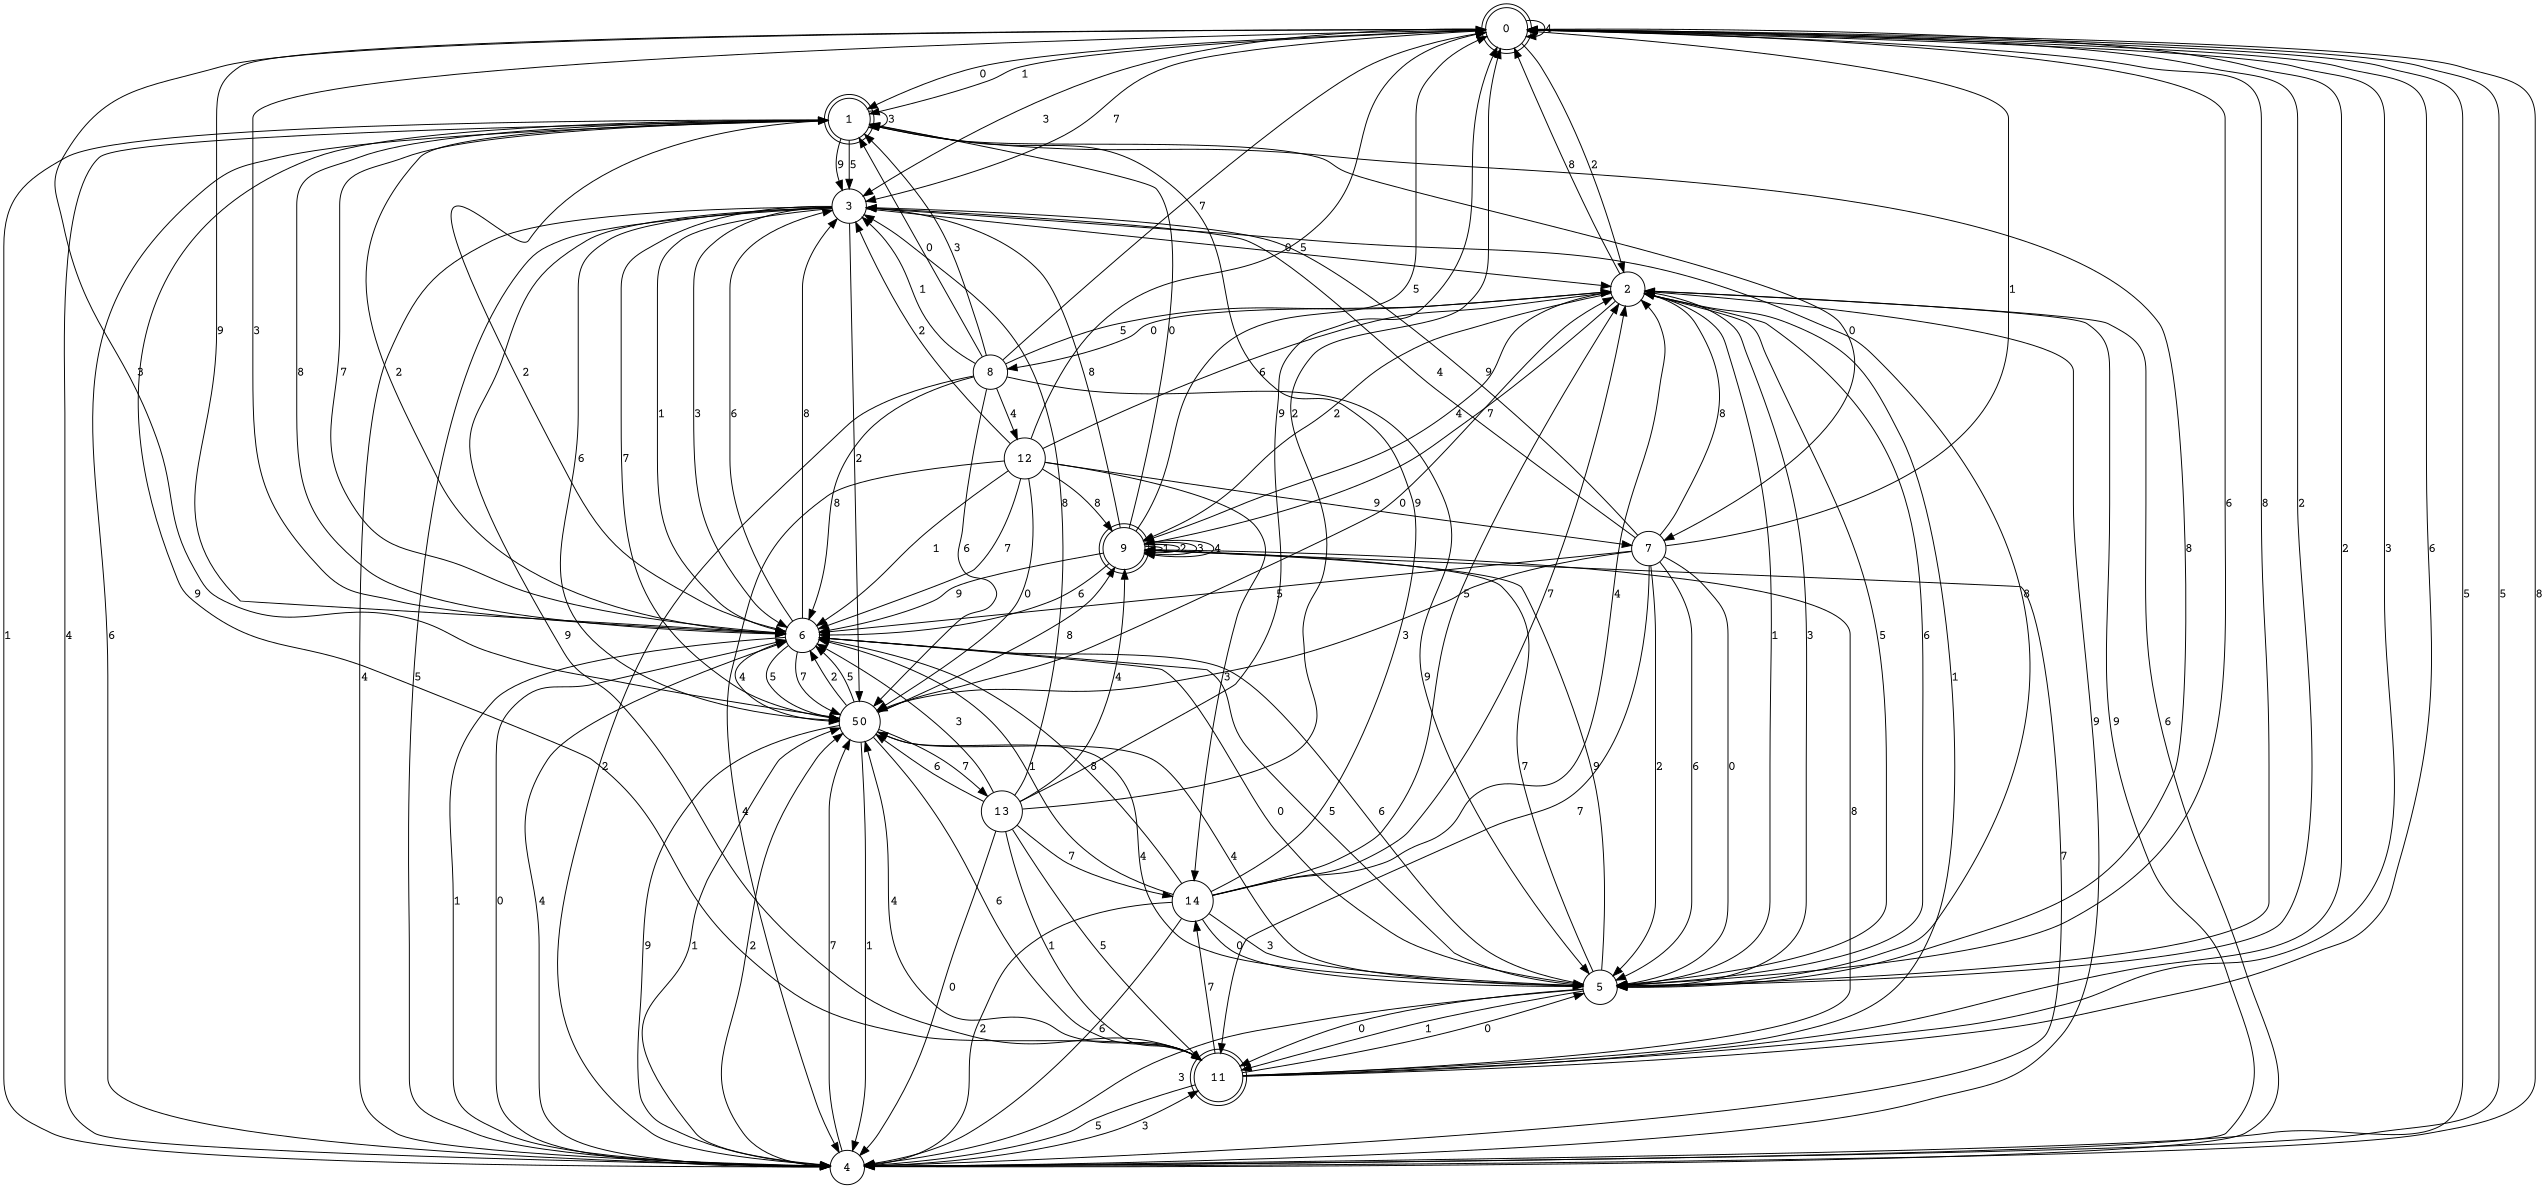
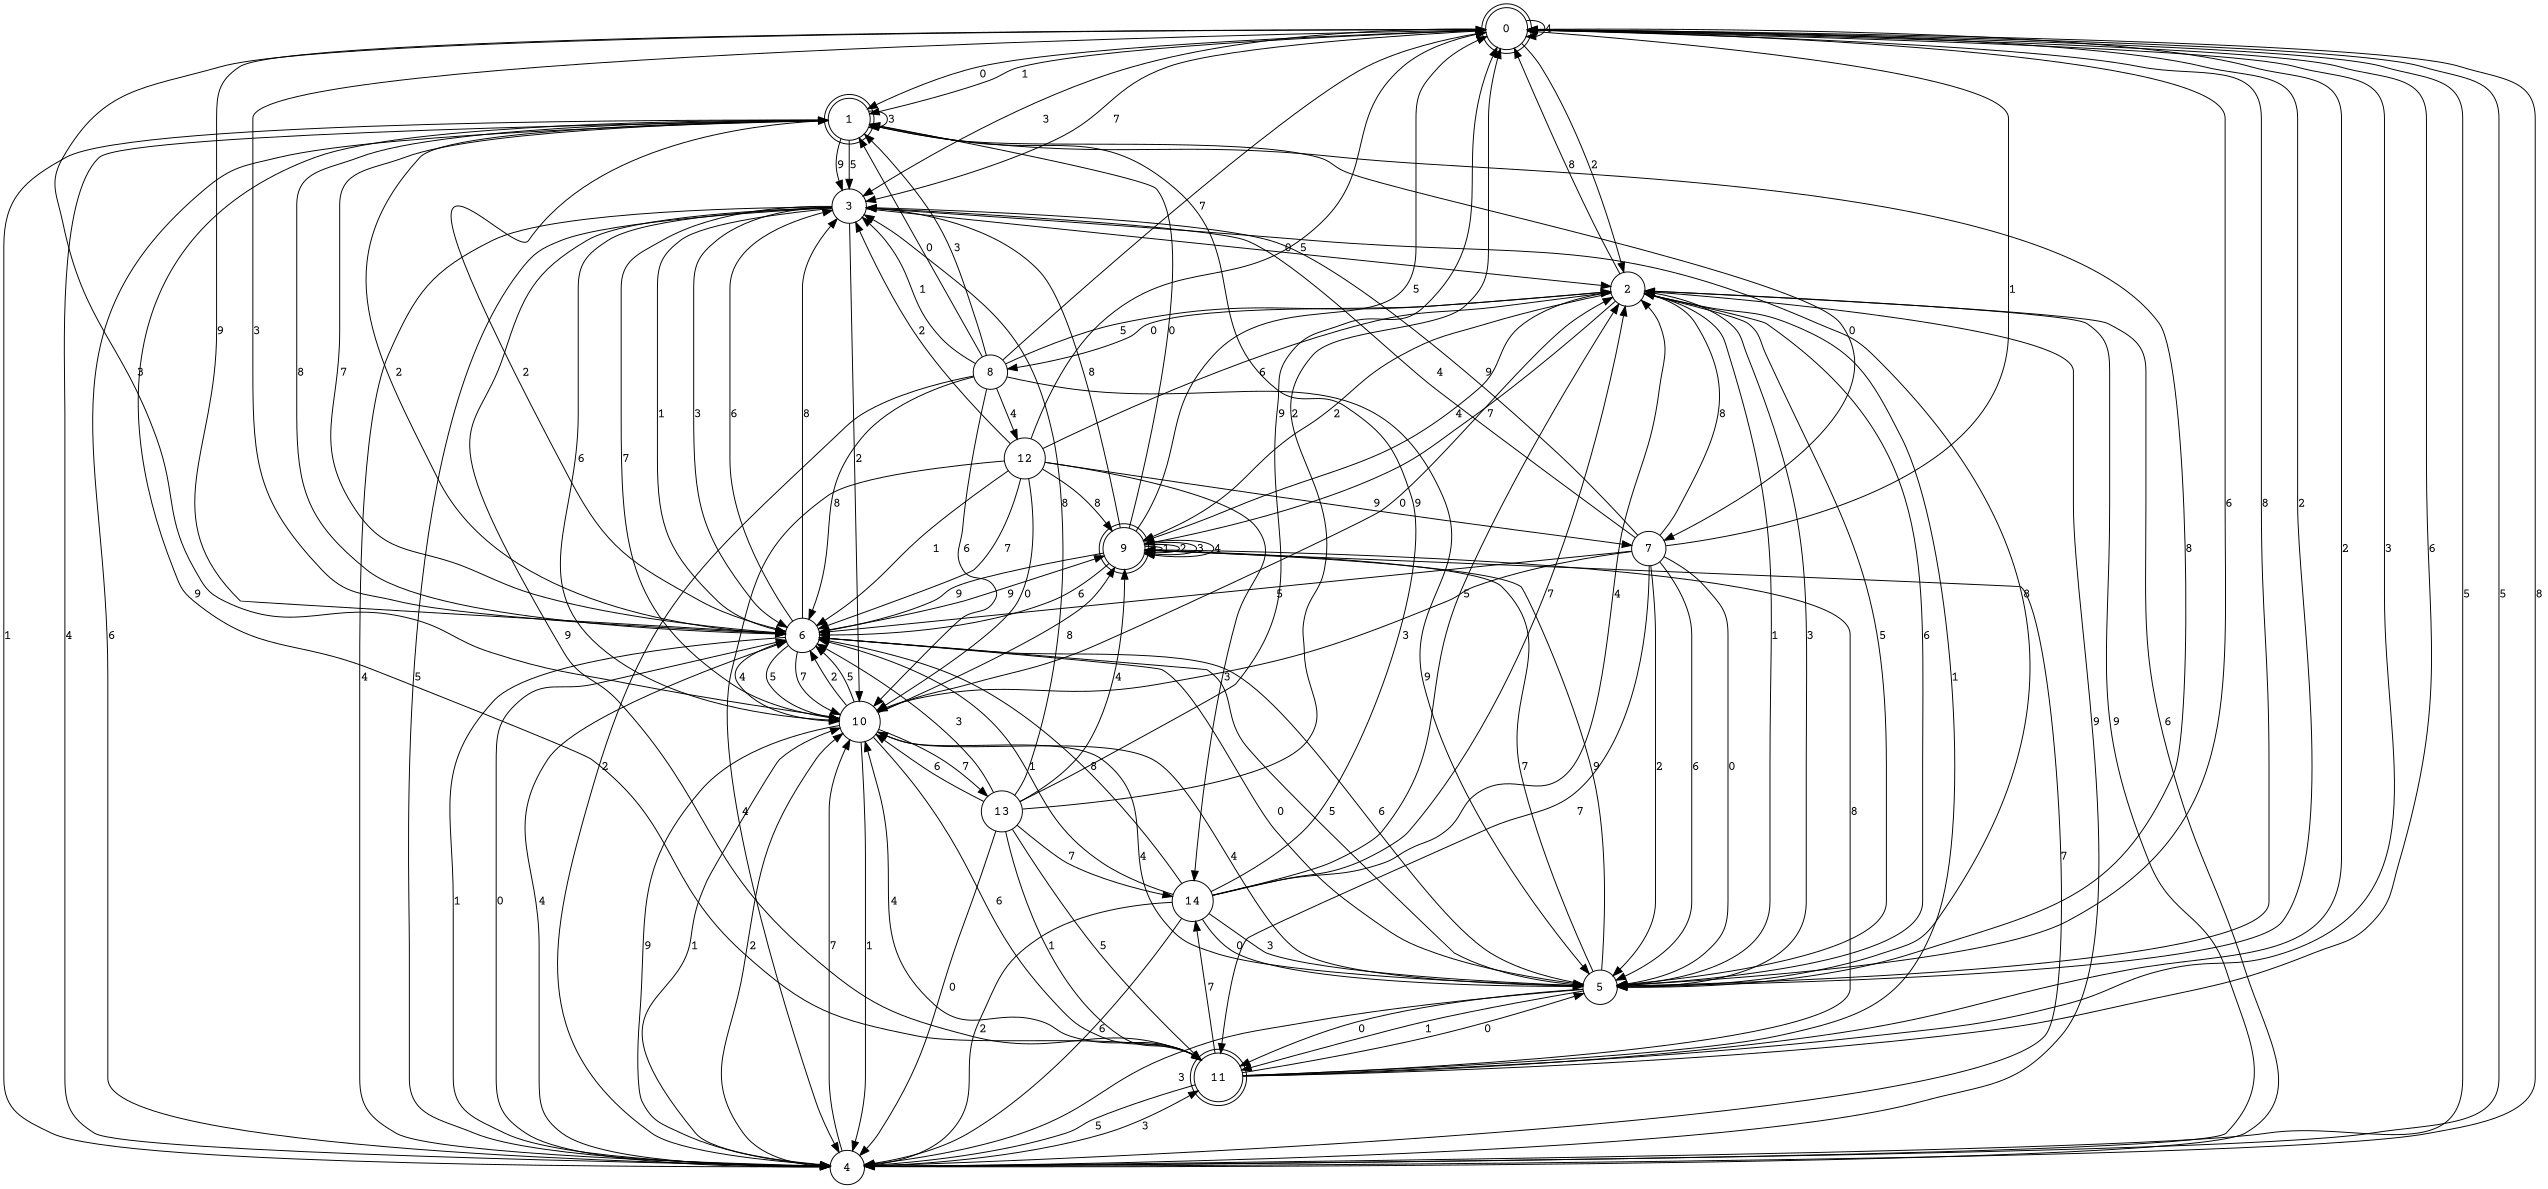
none -> (959, 602)
(860, 722) -> (860, 722)
